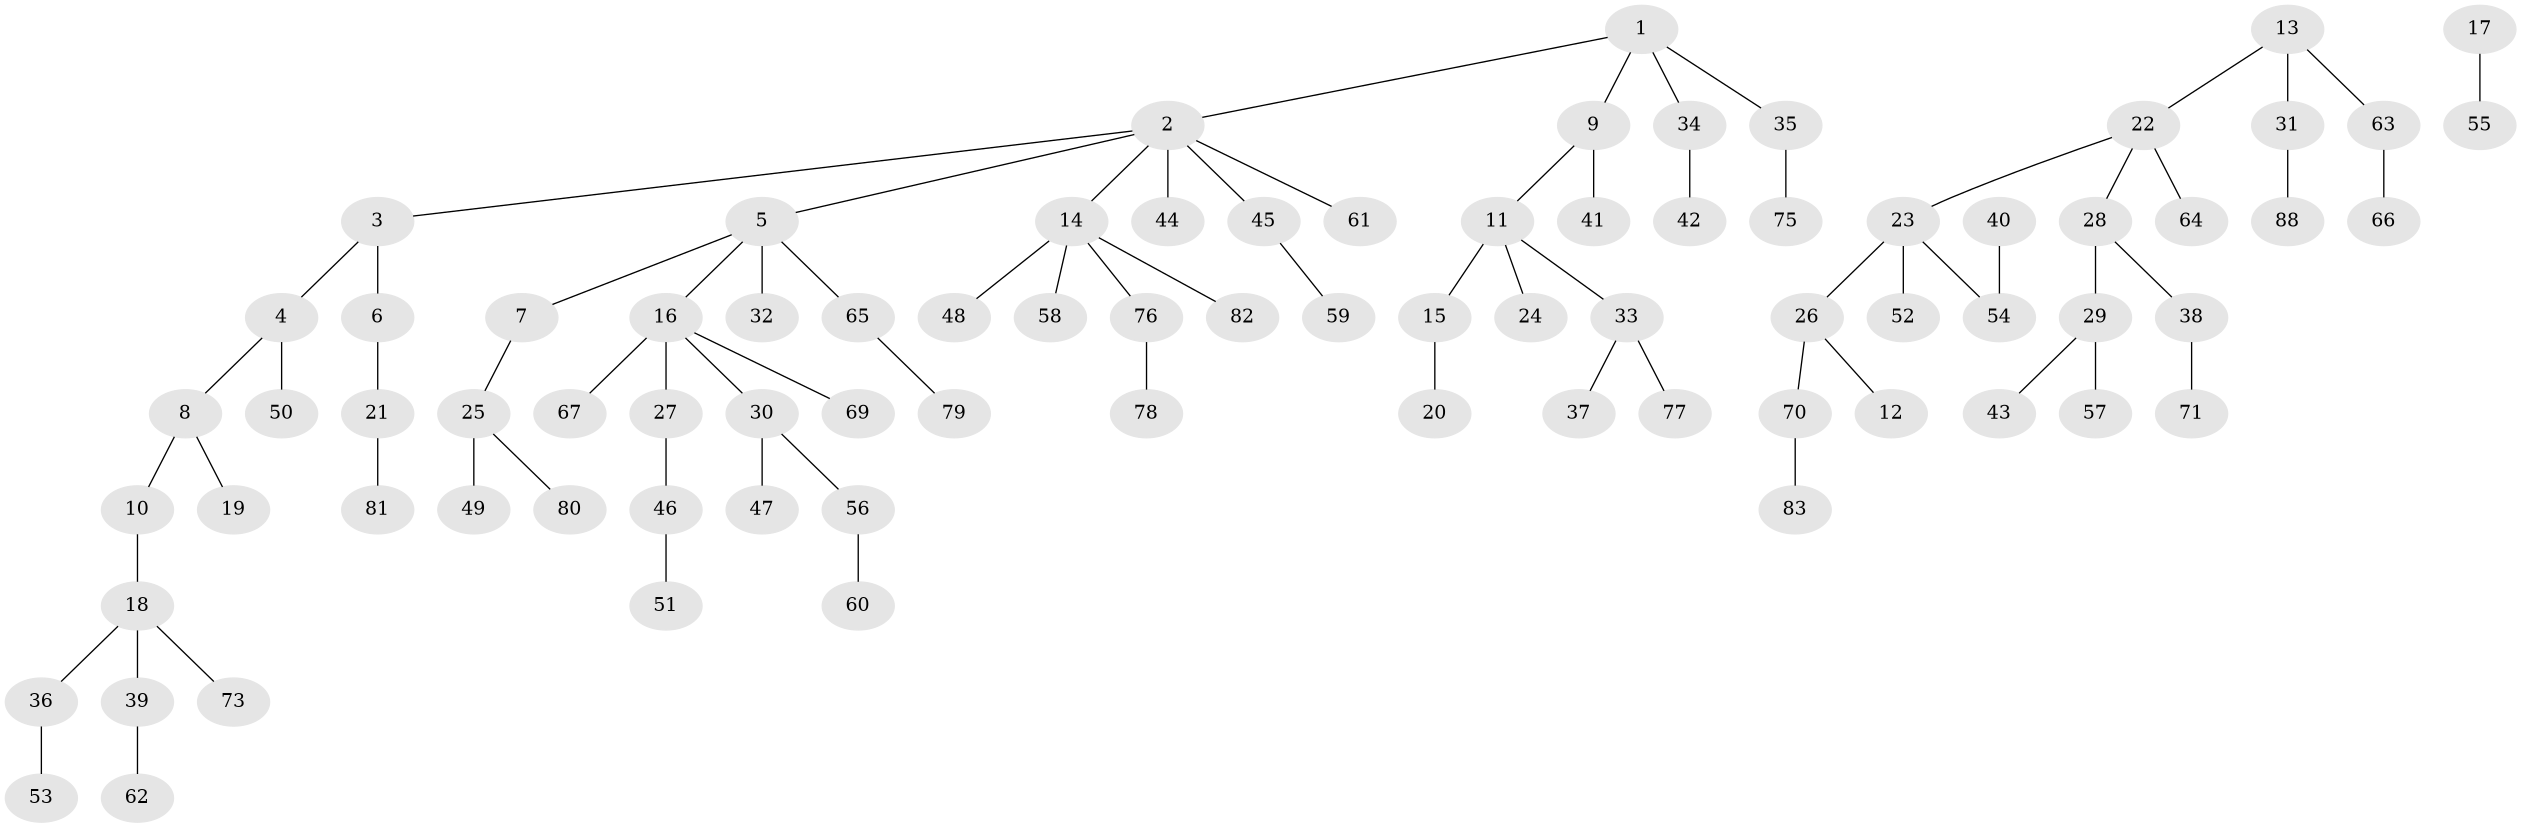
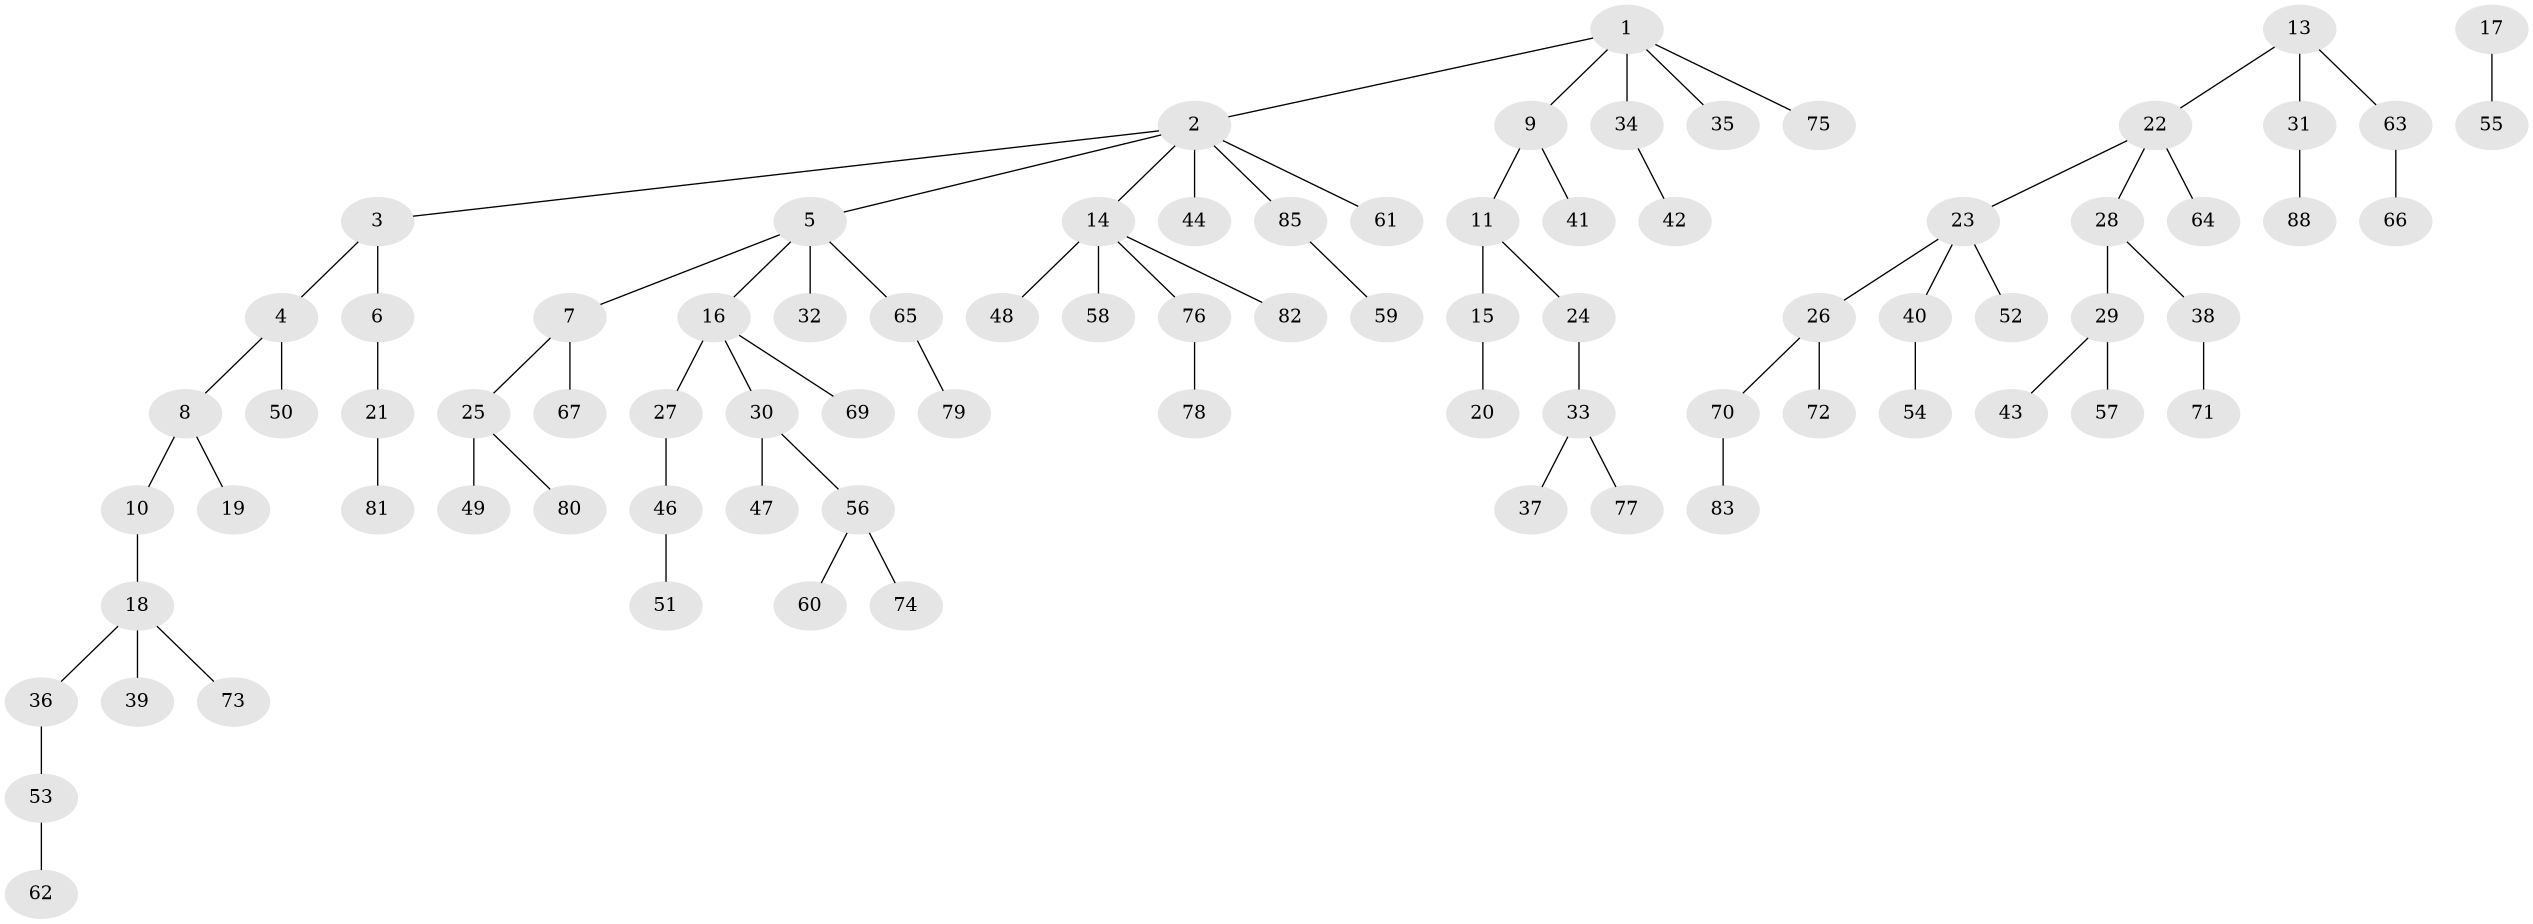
(1786, 174) -> (1723, 77)
(1264, 222) -> (1291, 222)
(1951, 269) -> (1939, 270)
(1562, 270) -> (1579, 366)
(618, 366) -> (570, 366)
(1891, 414) -> (1819, 414)
none -> (906, 606)
(137, 750) -> (41, 846)
